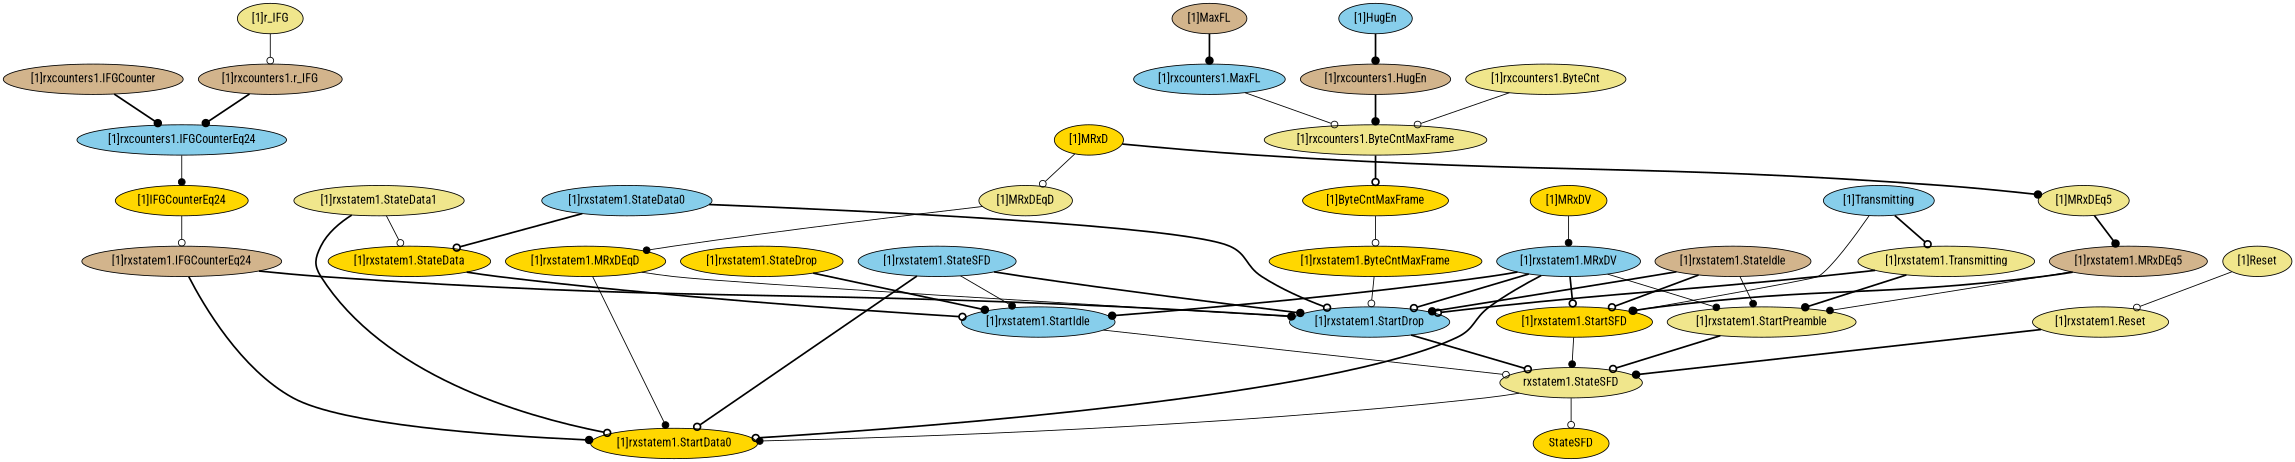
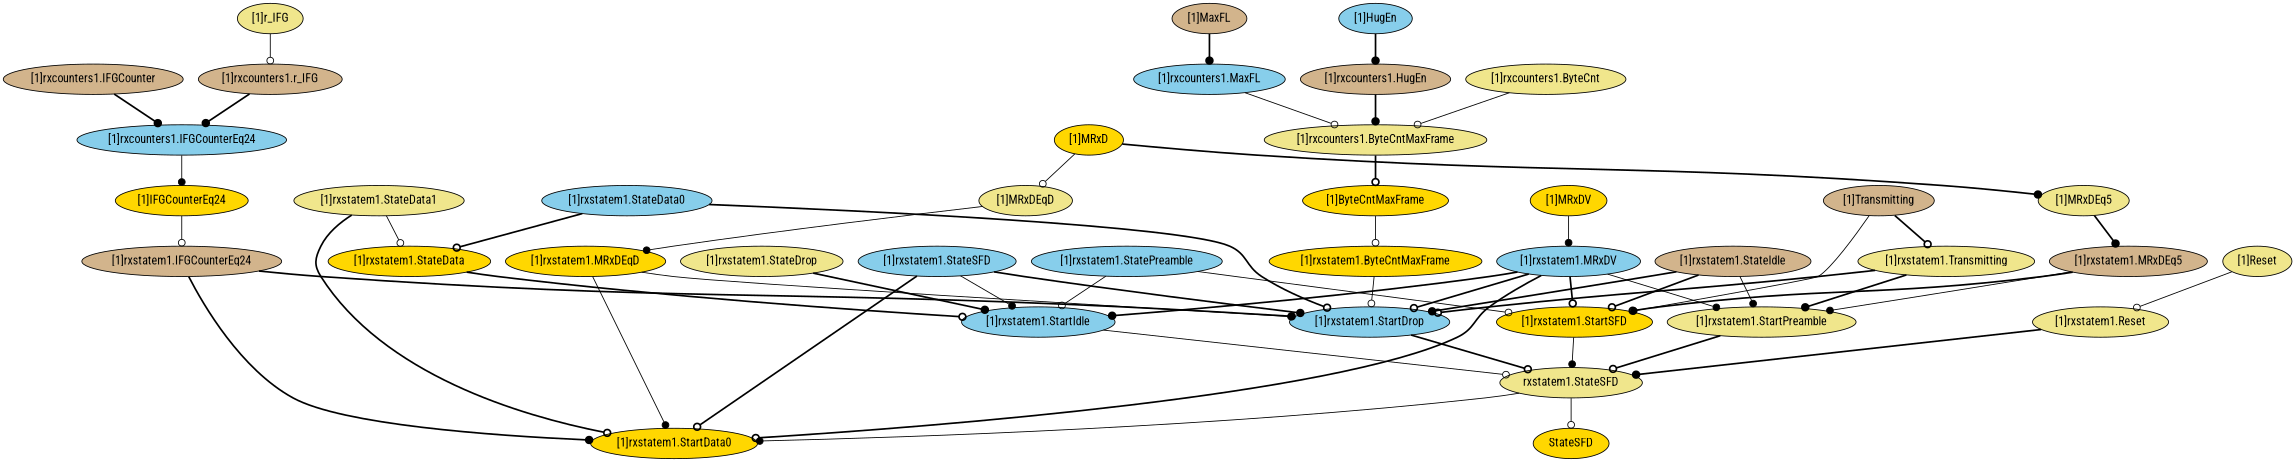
(1879, 201) -> (1879, 201)
(762, 261) -> (762, 261)
none -> (1127, 261)
